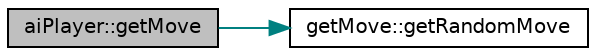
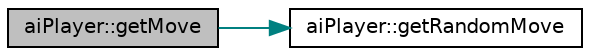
(439, 28) -> (436, 28)
